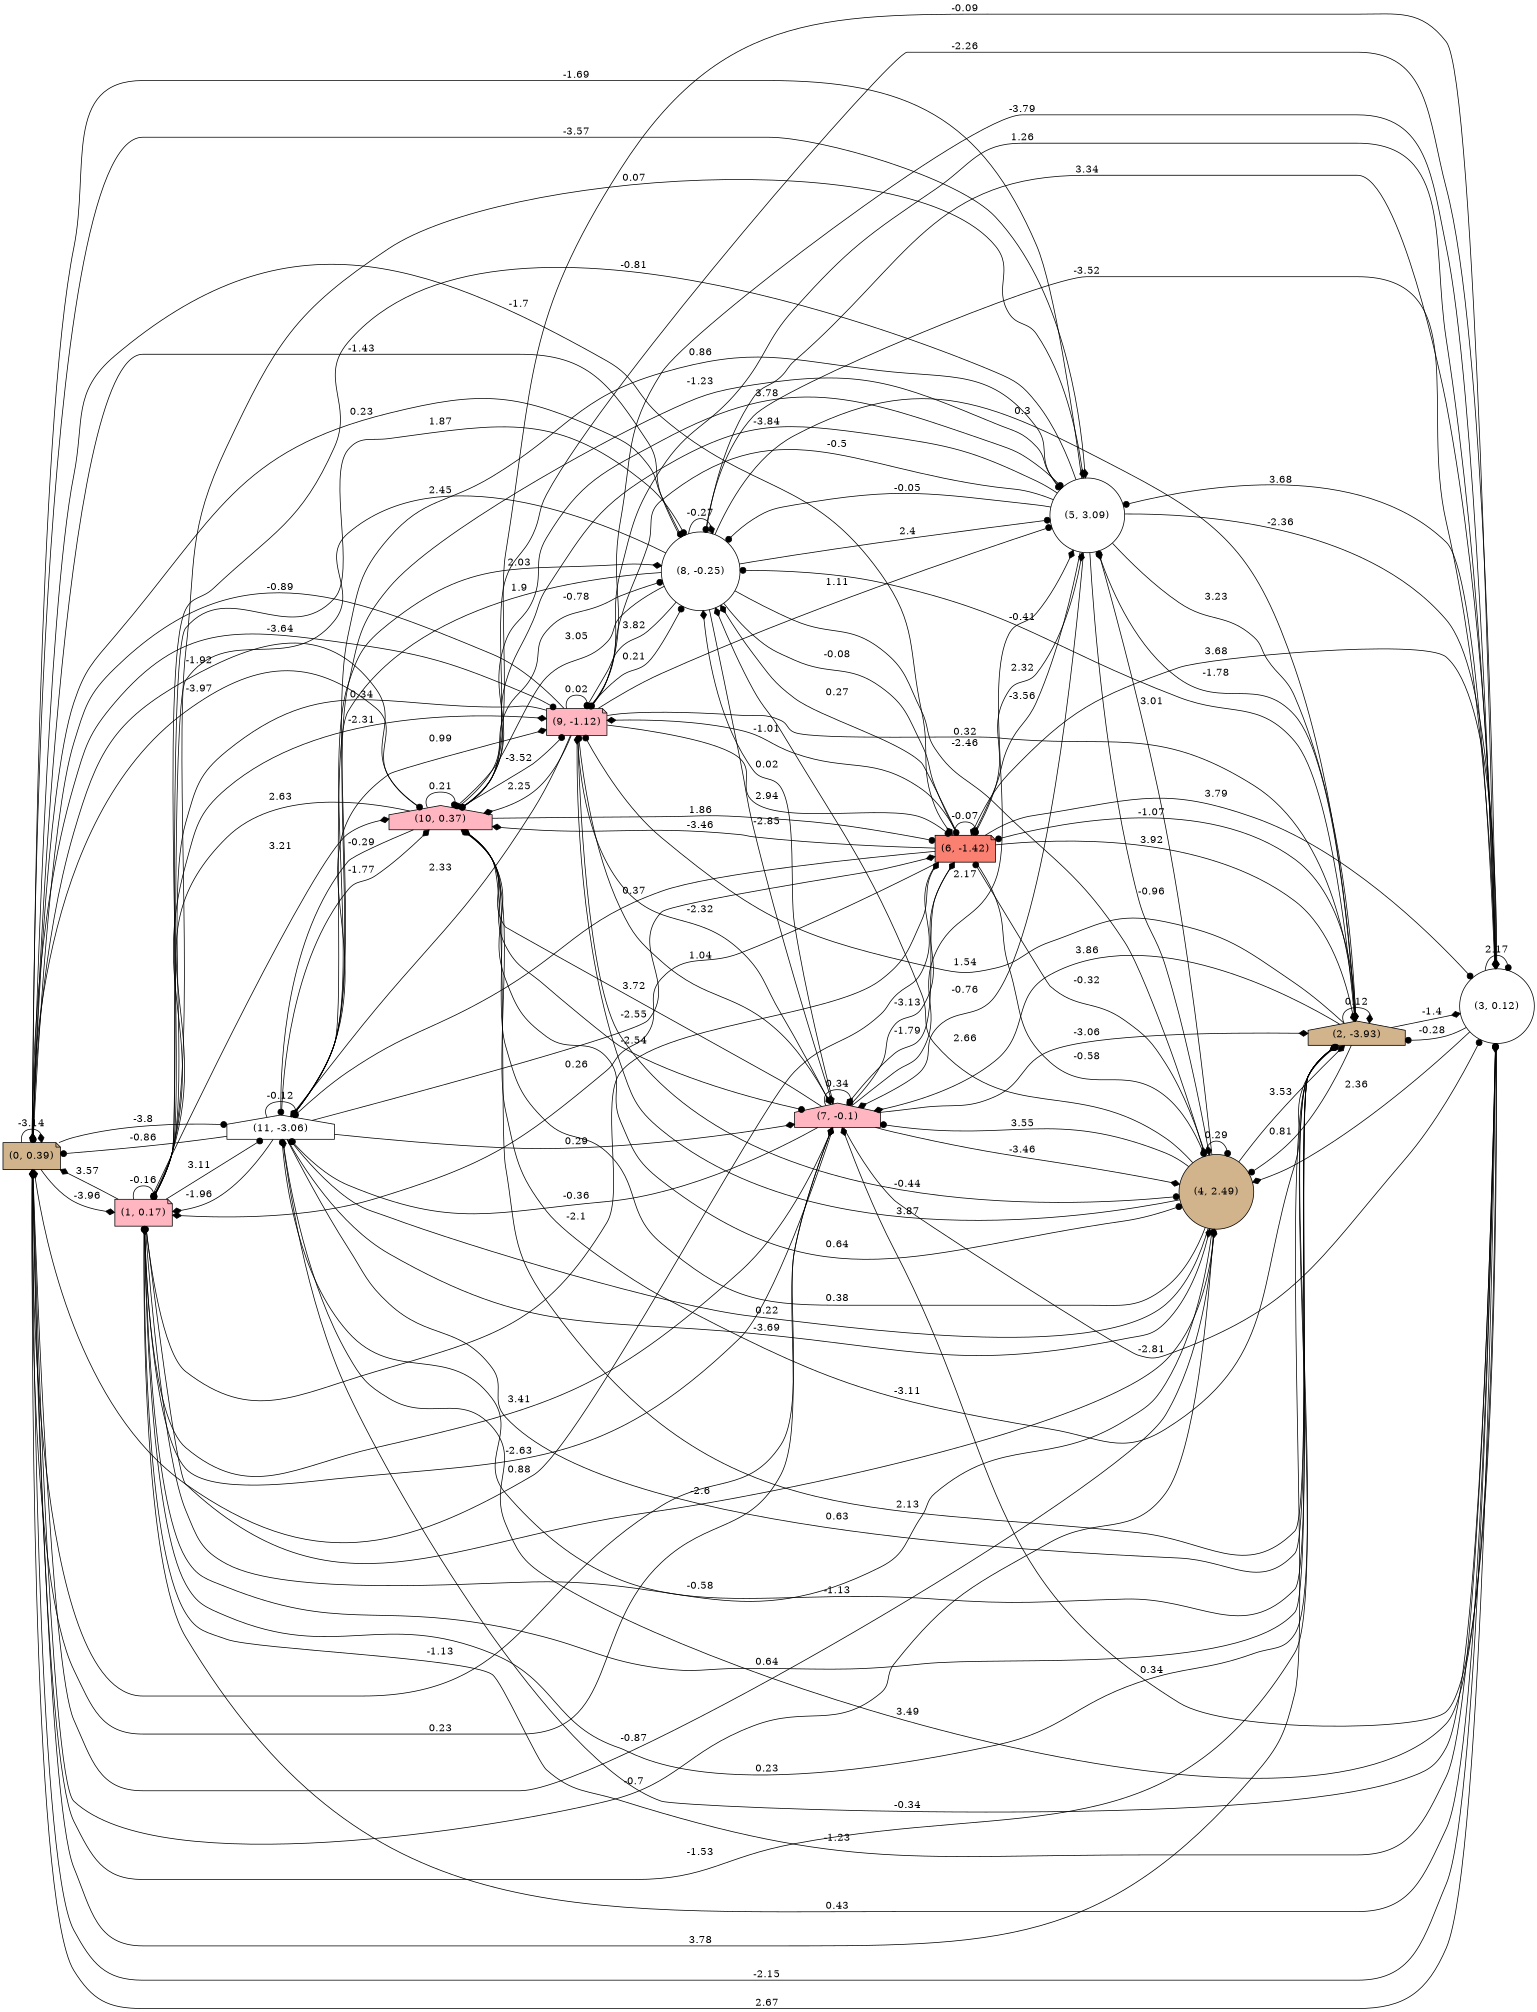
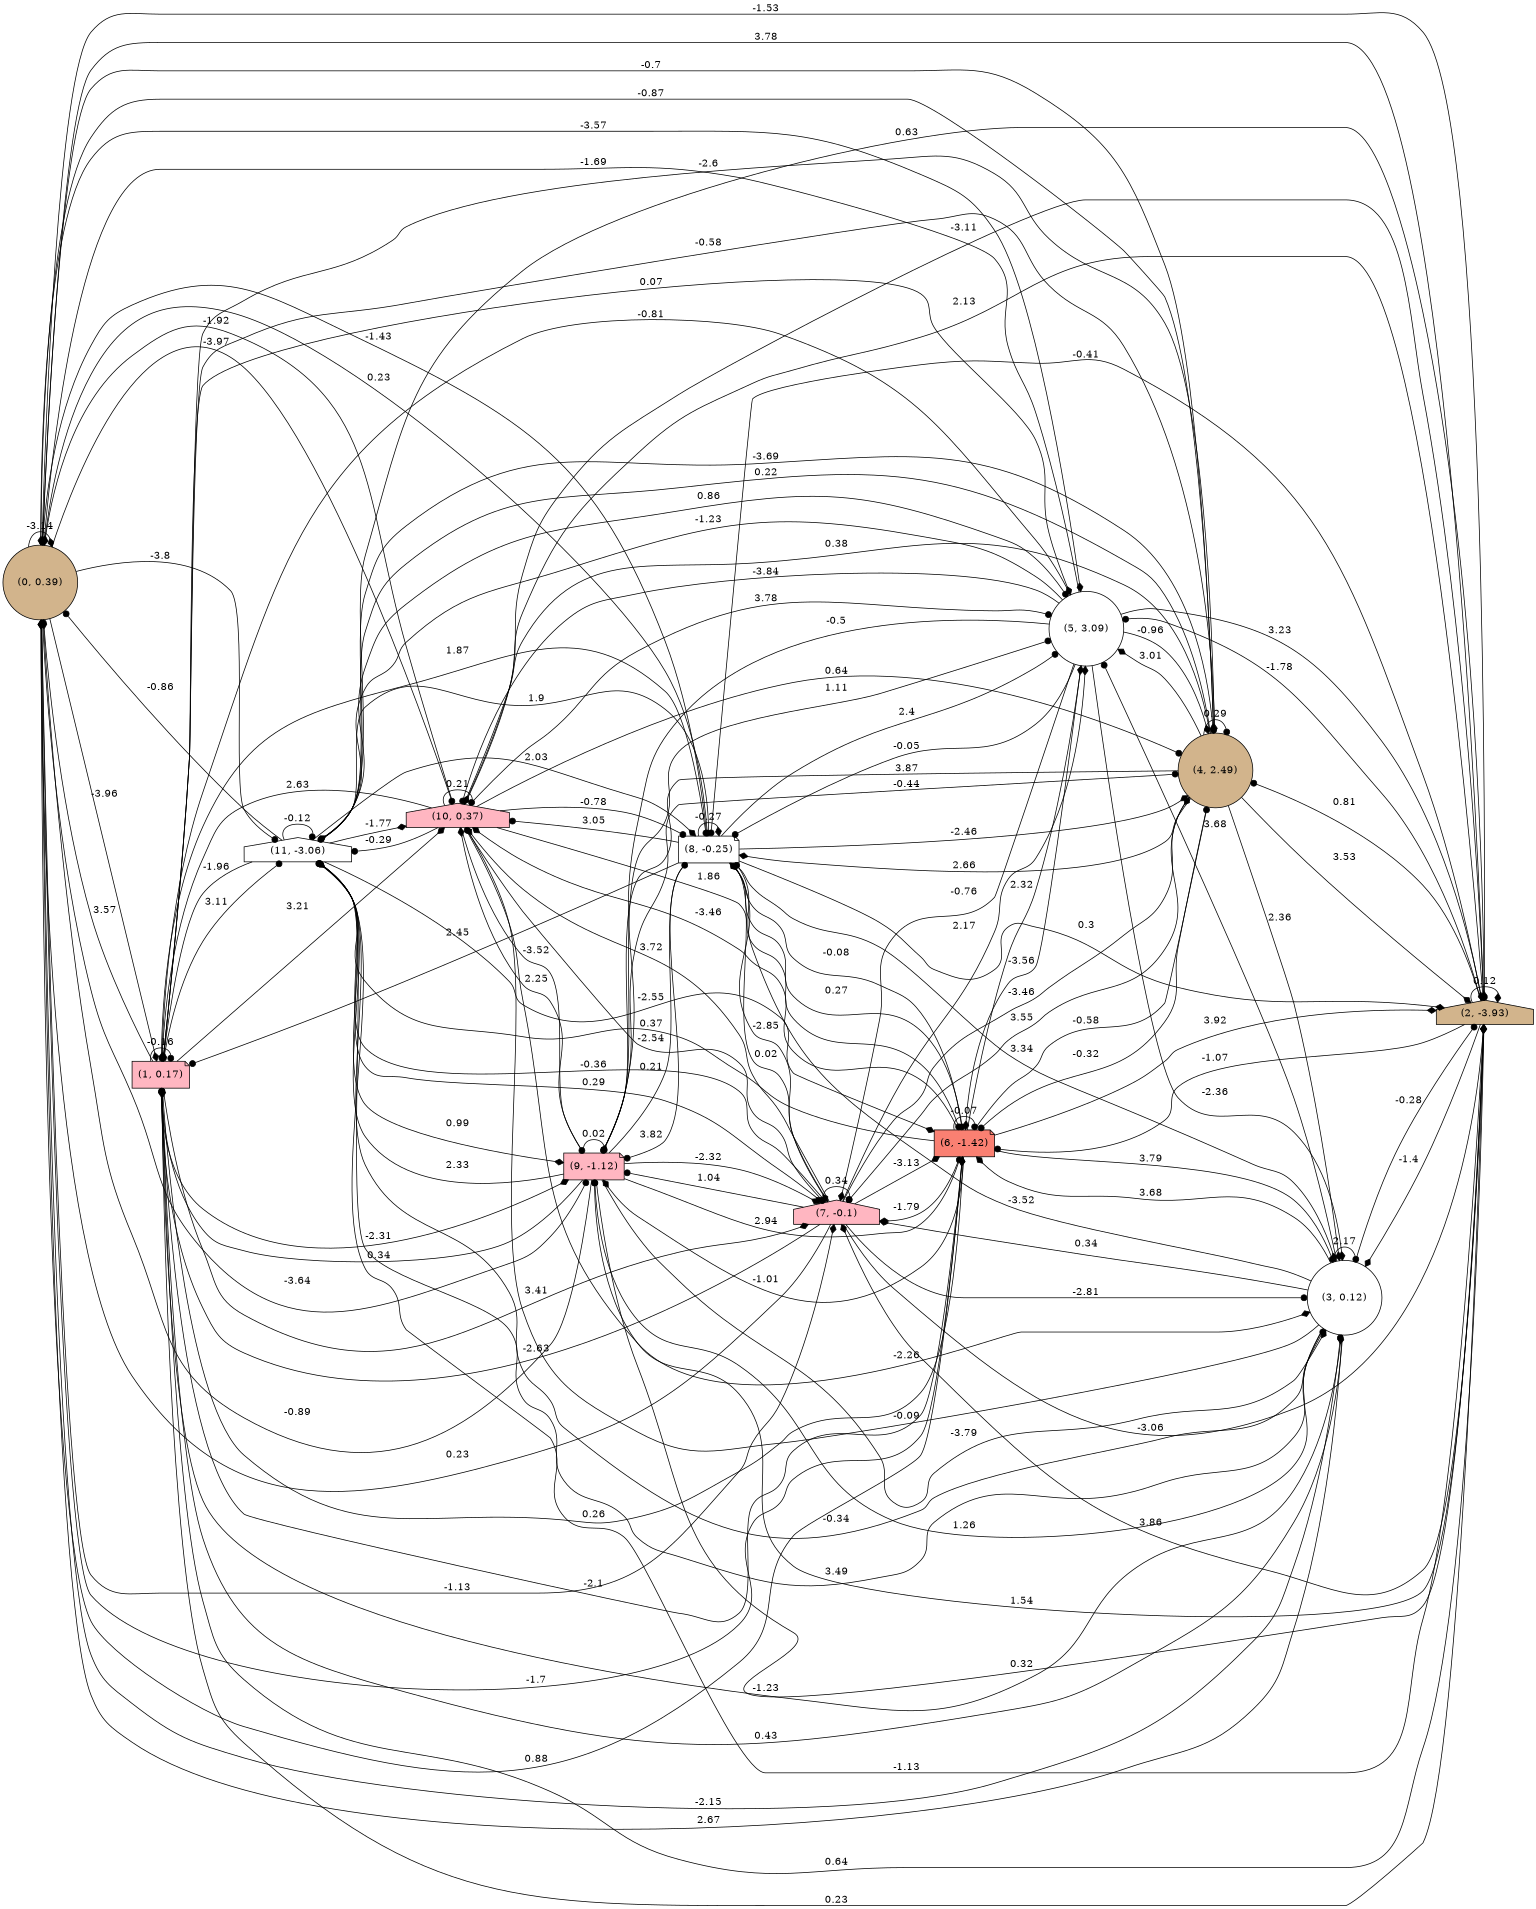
(701, 571) -> (709, 850)
(1372, 1115) -> (1299, 1025)
(32, 1156) -> (40, 582)
